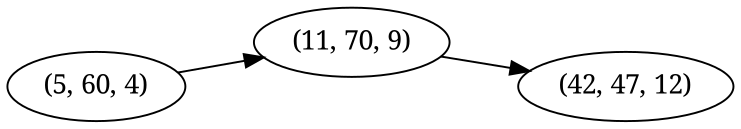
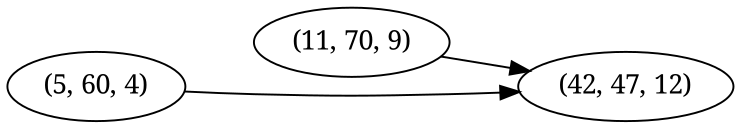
(211, 67) -> (343, 96)
